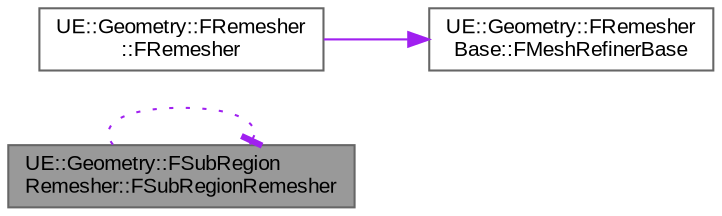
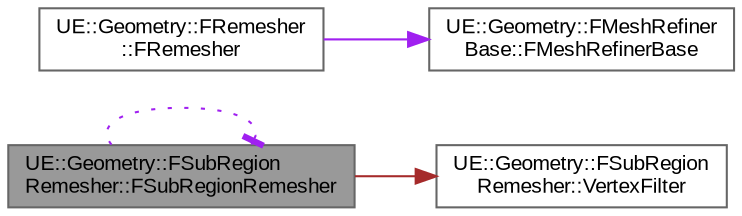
(571, 39) -> (582, 39)
none -> (582, 176)
